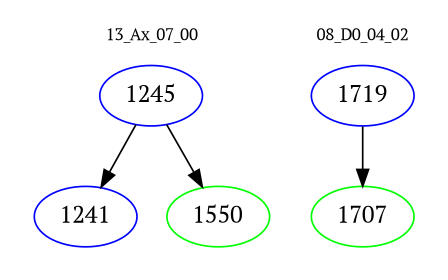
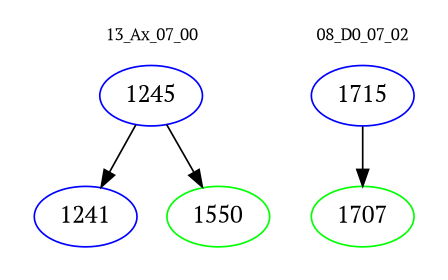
(363, 36) -> (363, 36)
(363, 96) -> (363, 96)
